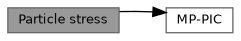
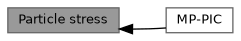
(136, 11) -> (149, 29)
